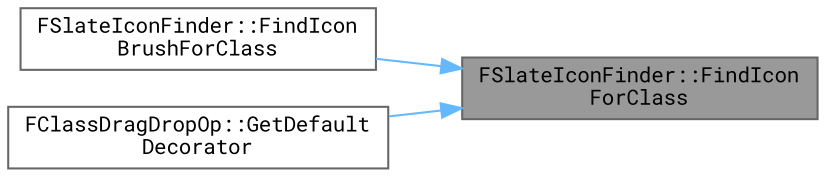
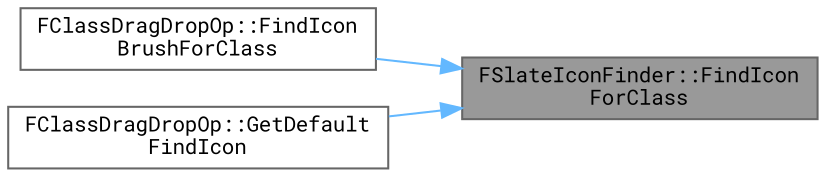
(198, 39) -> (198, 39)
(198, 138) -> (198, 138)
